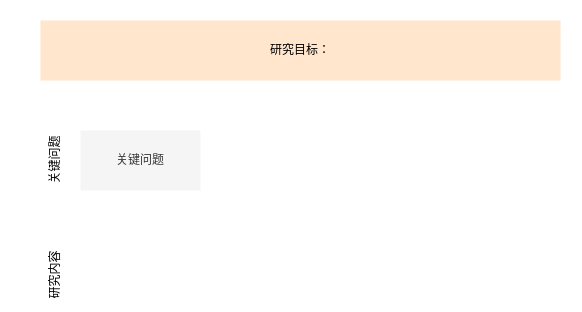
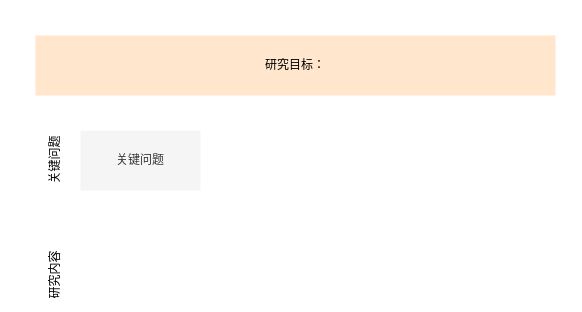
(301, 51) -> (296, 66)
